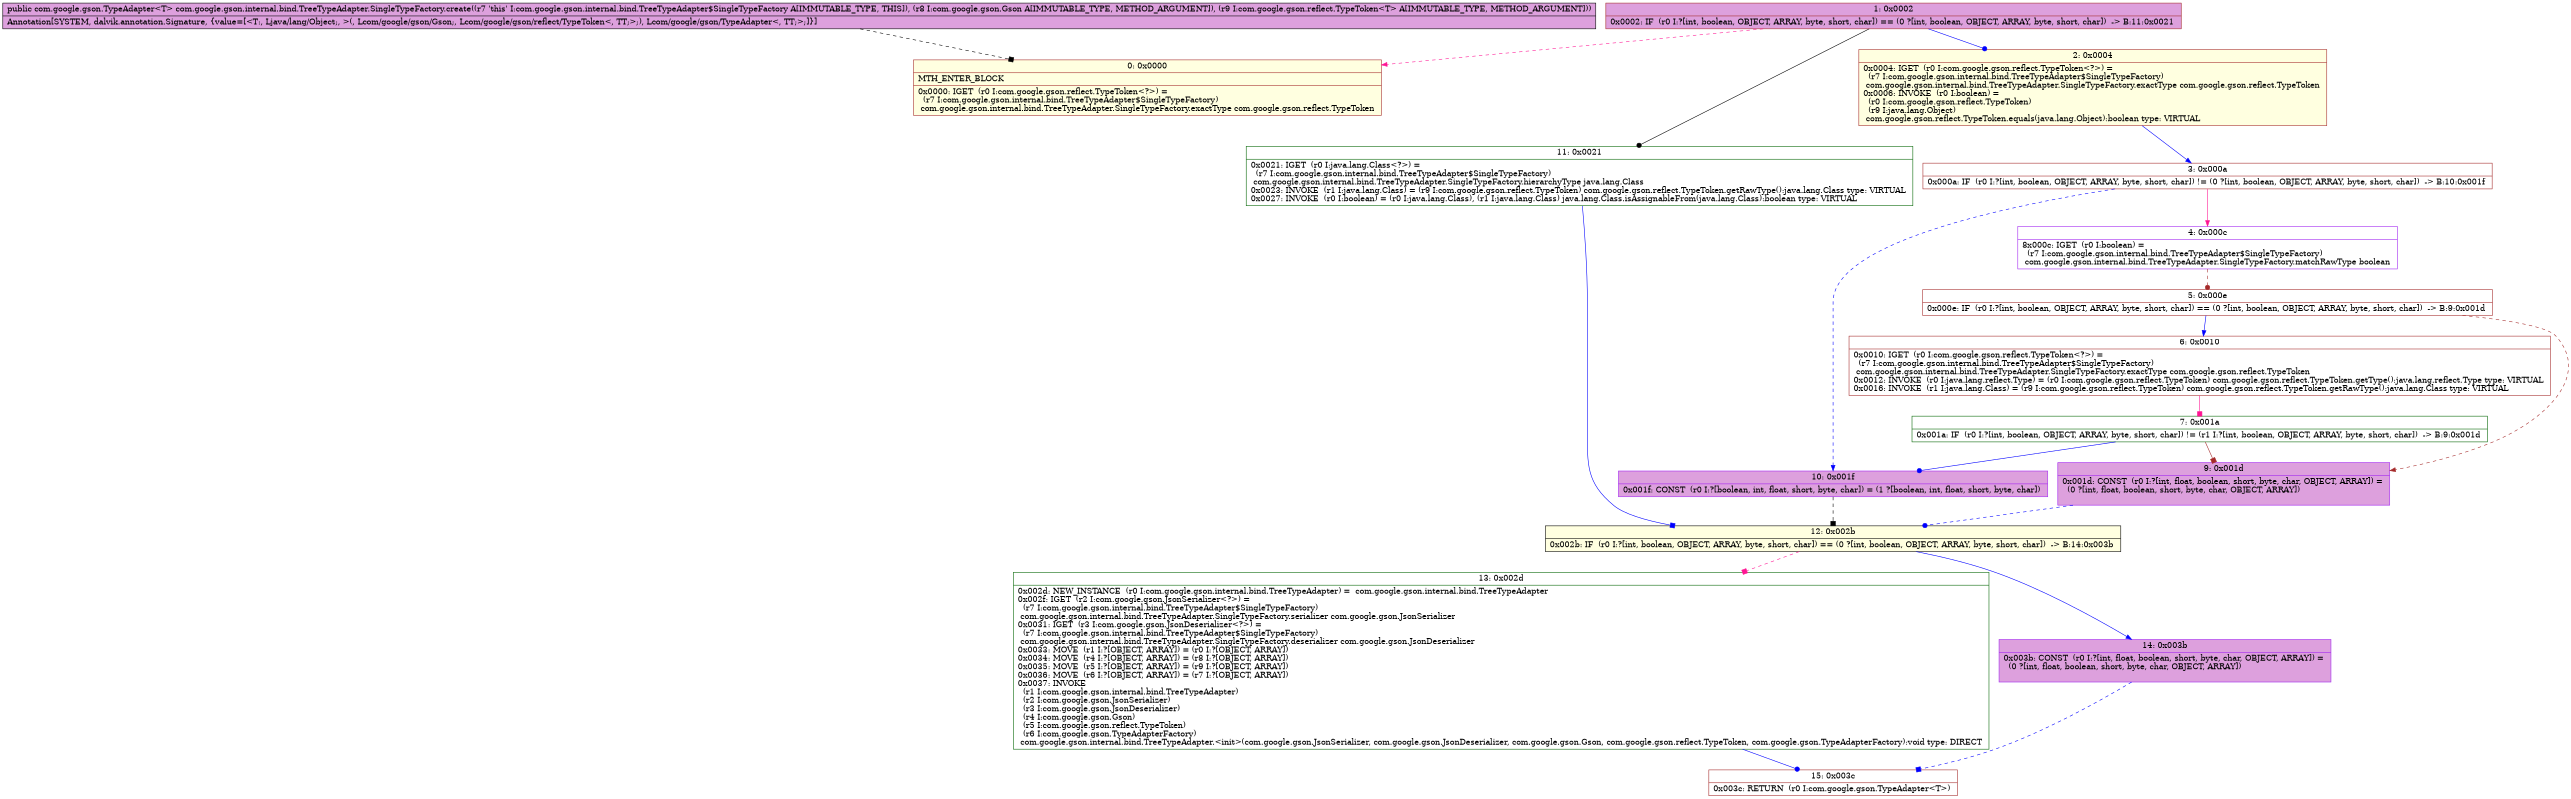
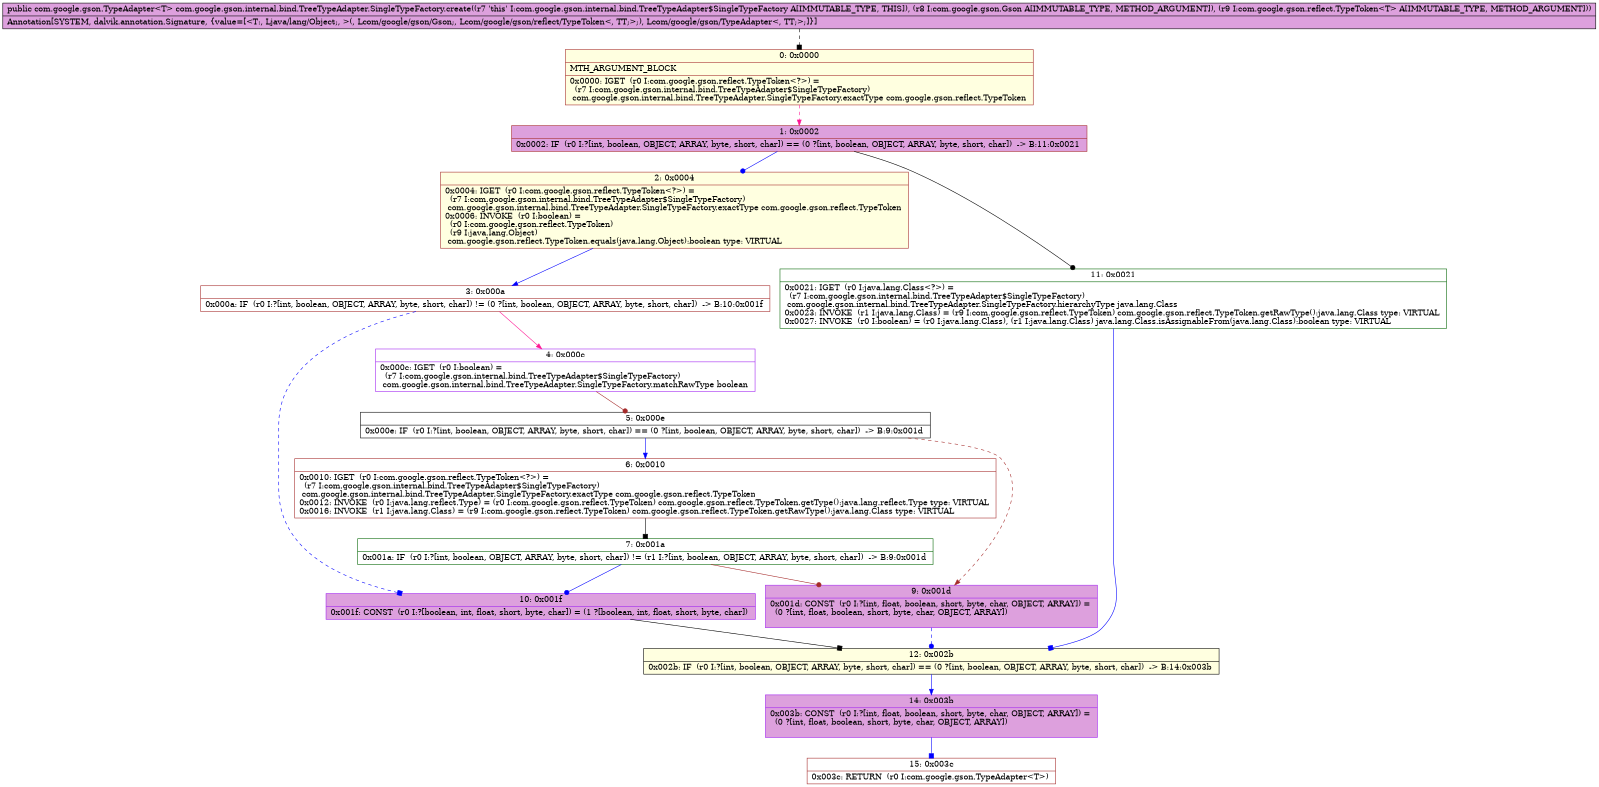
(1575, 47) -> (799, 112)
(961, 79) -> (623, 69)
(2085, 245) -> (442, 368)
(1884, 250) -> (279, 446)
(2208, 277) -> (610, 401)
(2208, 303) -> (645, 425)
(2200, 403) -> (645, 526)
(2209, 450) -> (764, 574)
(1833, 508) -> (733, 634)
(1501, 661) -> none
(2031, 735) -> (931, 745)
